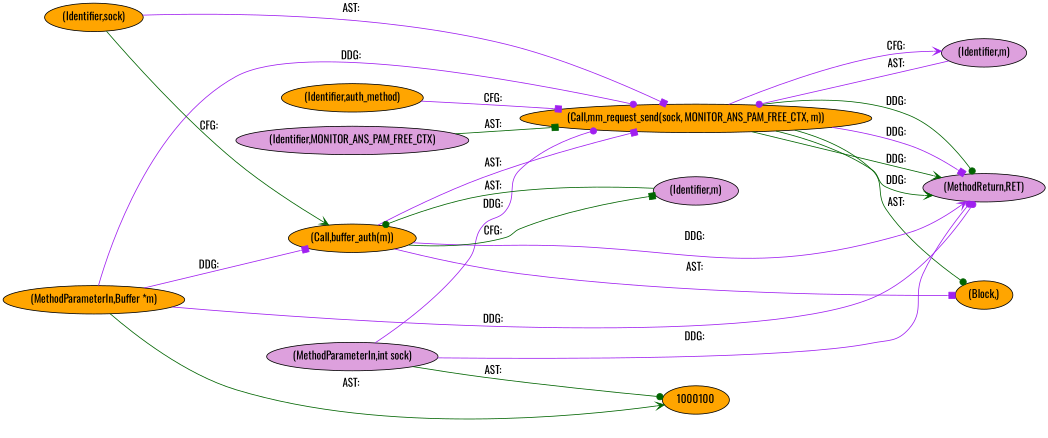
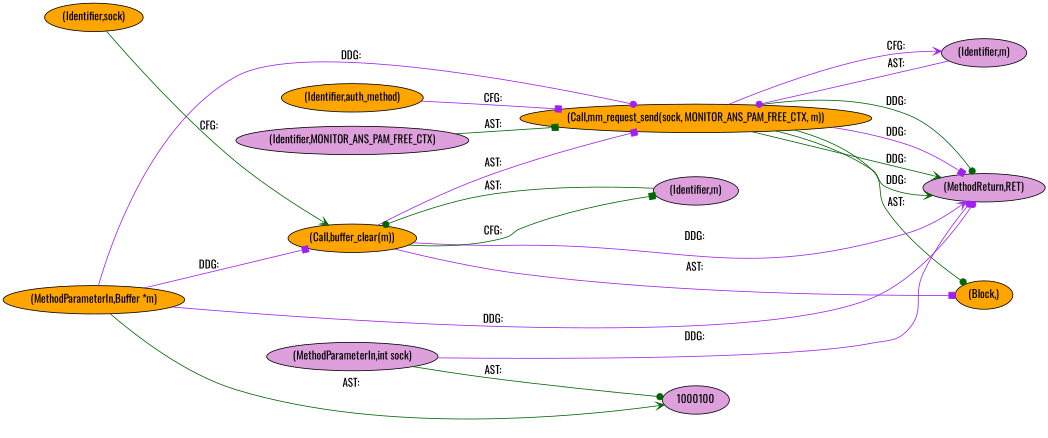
(407, 26) -> none
(480, 230) -> none
(352, 238) -> (352, 238)
(696, 400) -> (696, 400)
